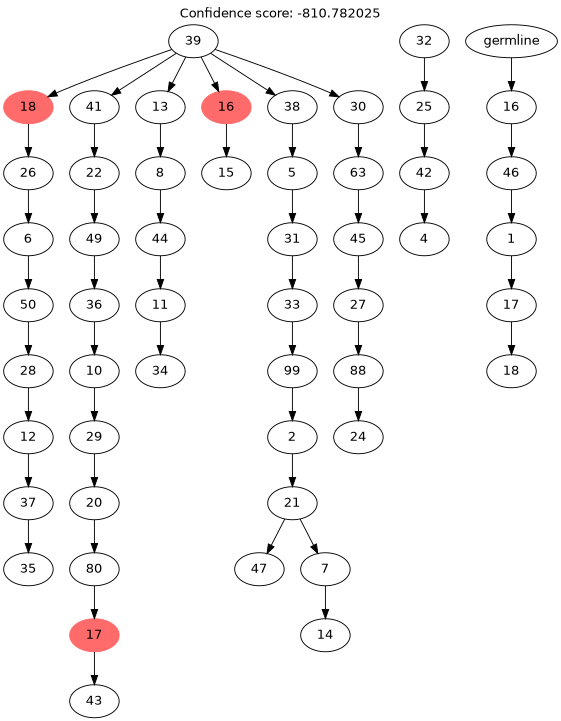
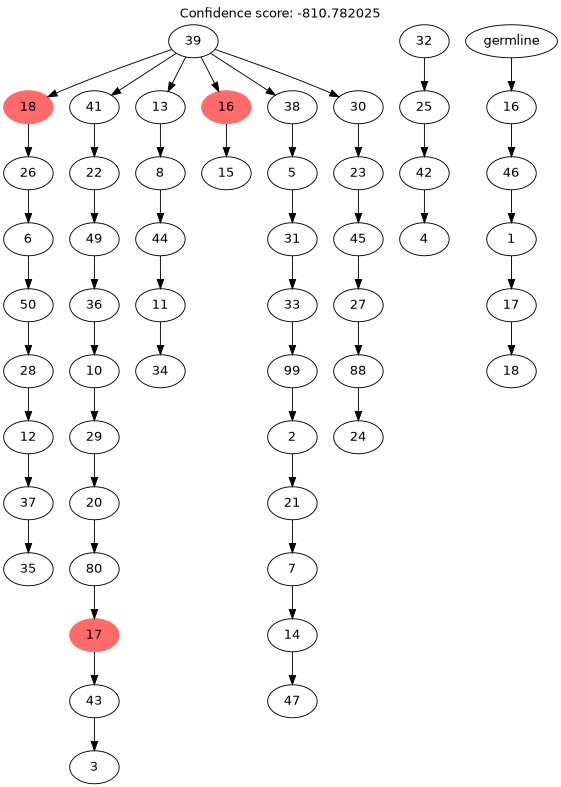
(358, 173) -> (358, 173)
(278, 532) -> (292, 664)
none -> (94, 767)
